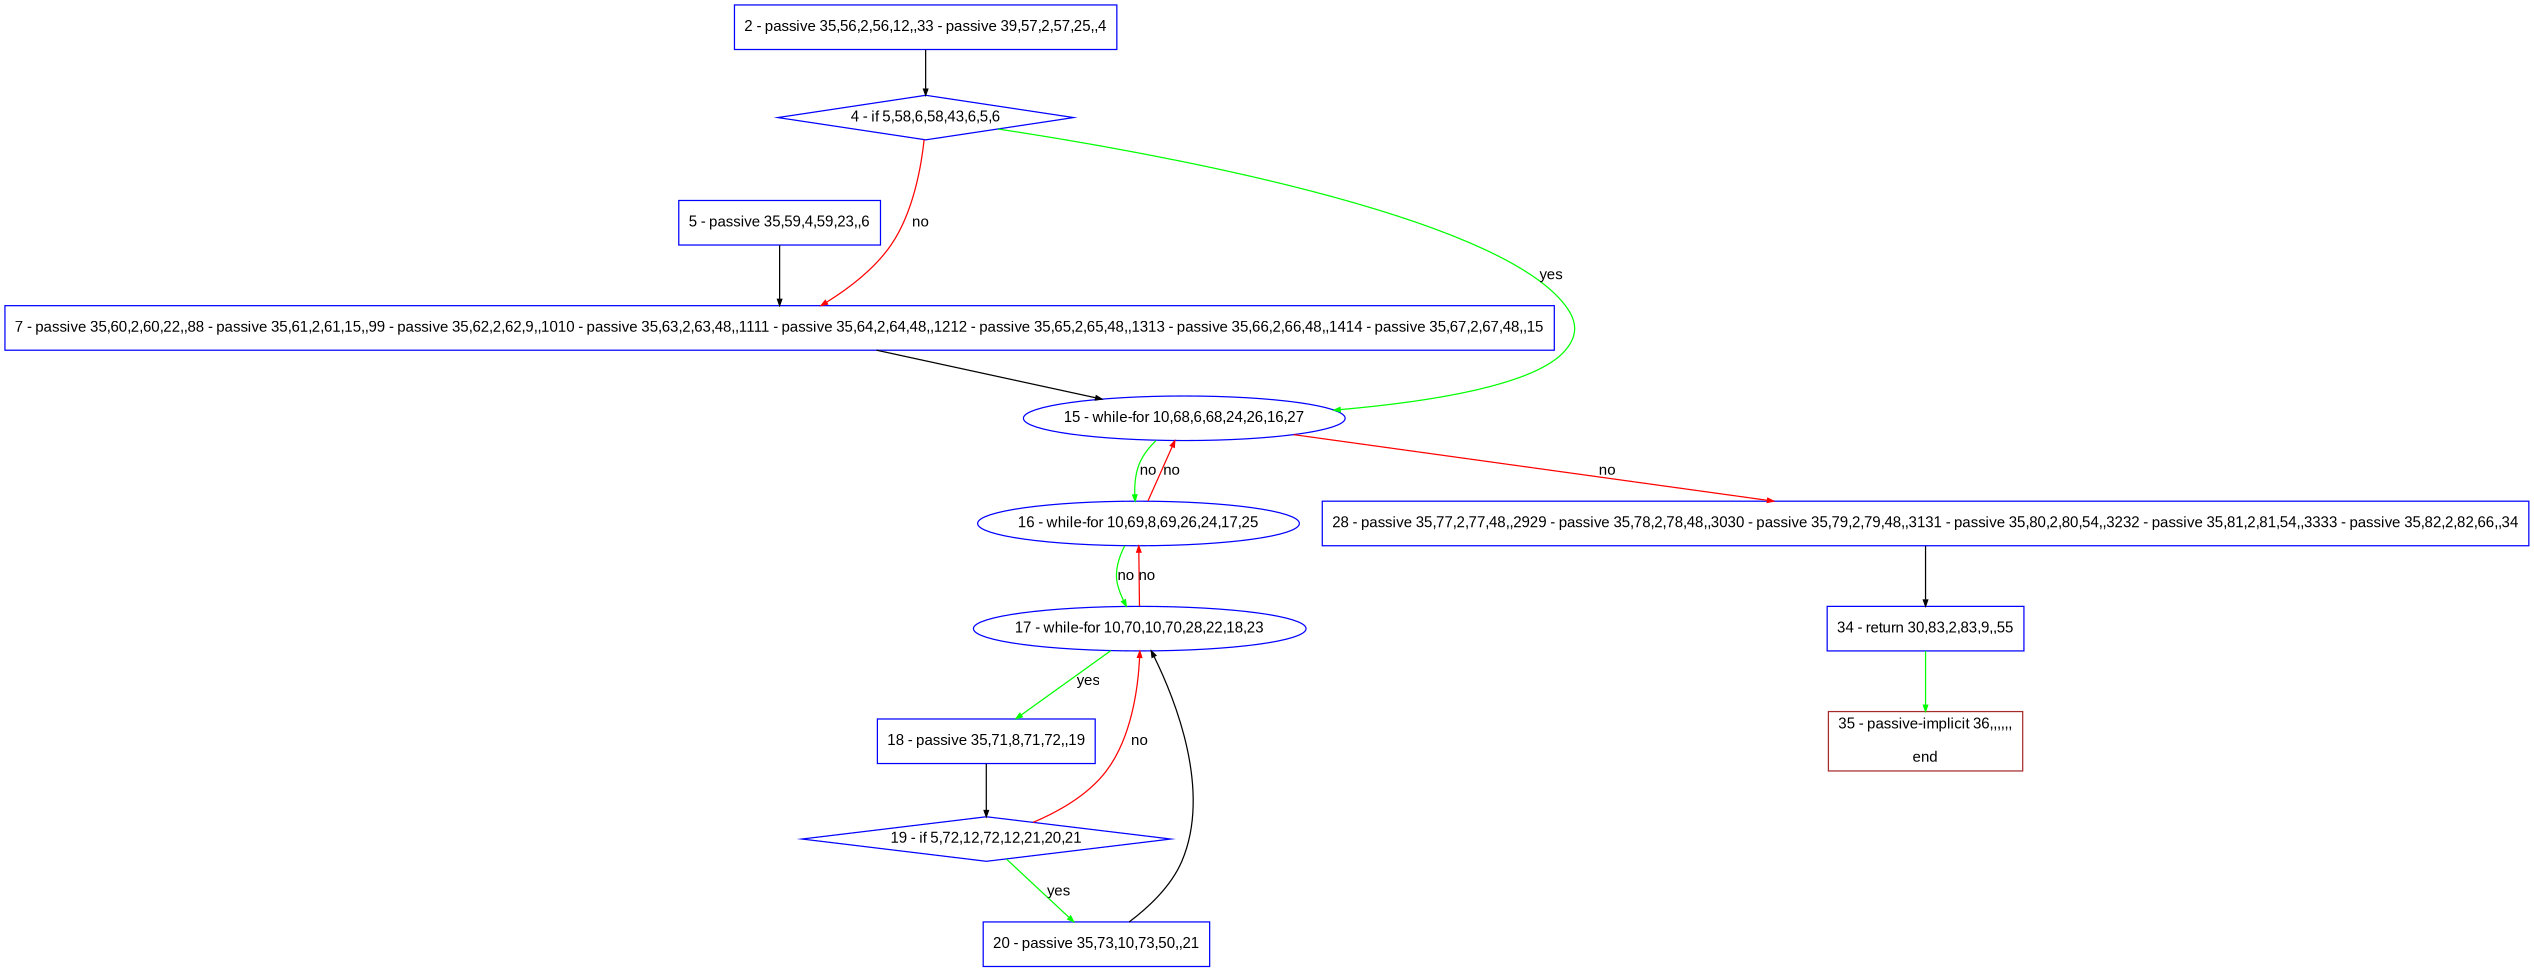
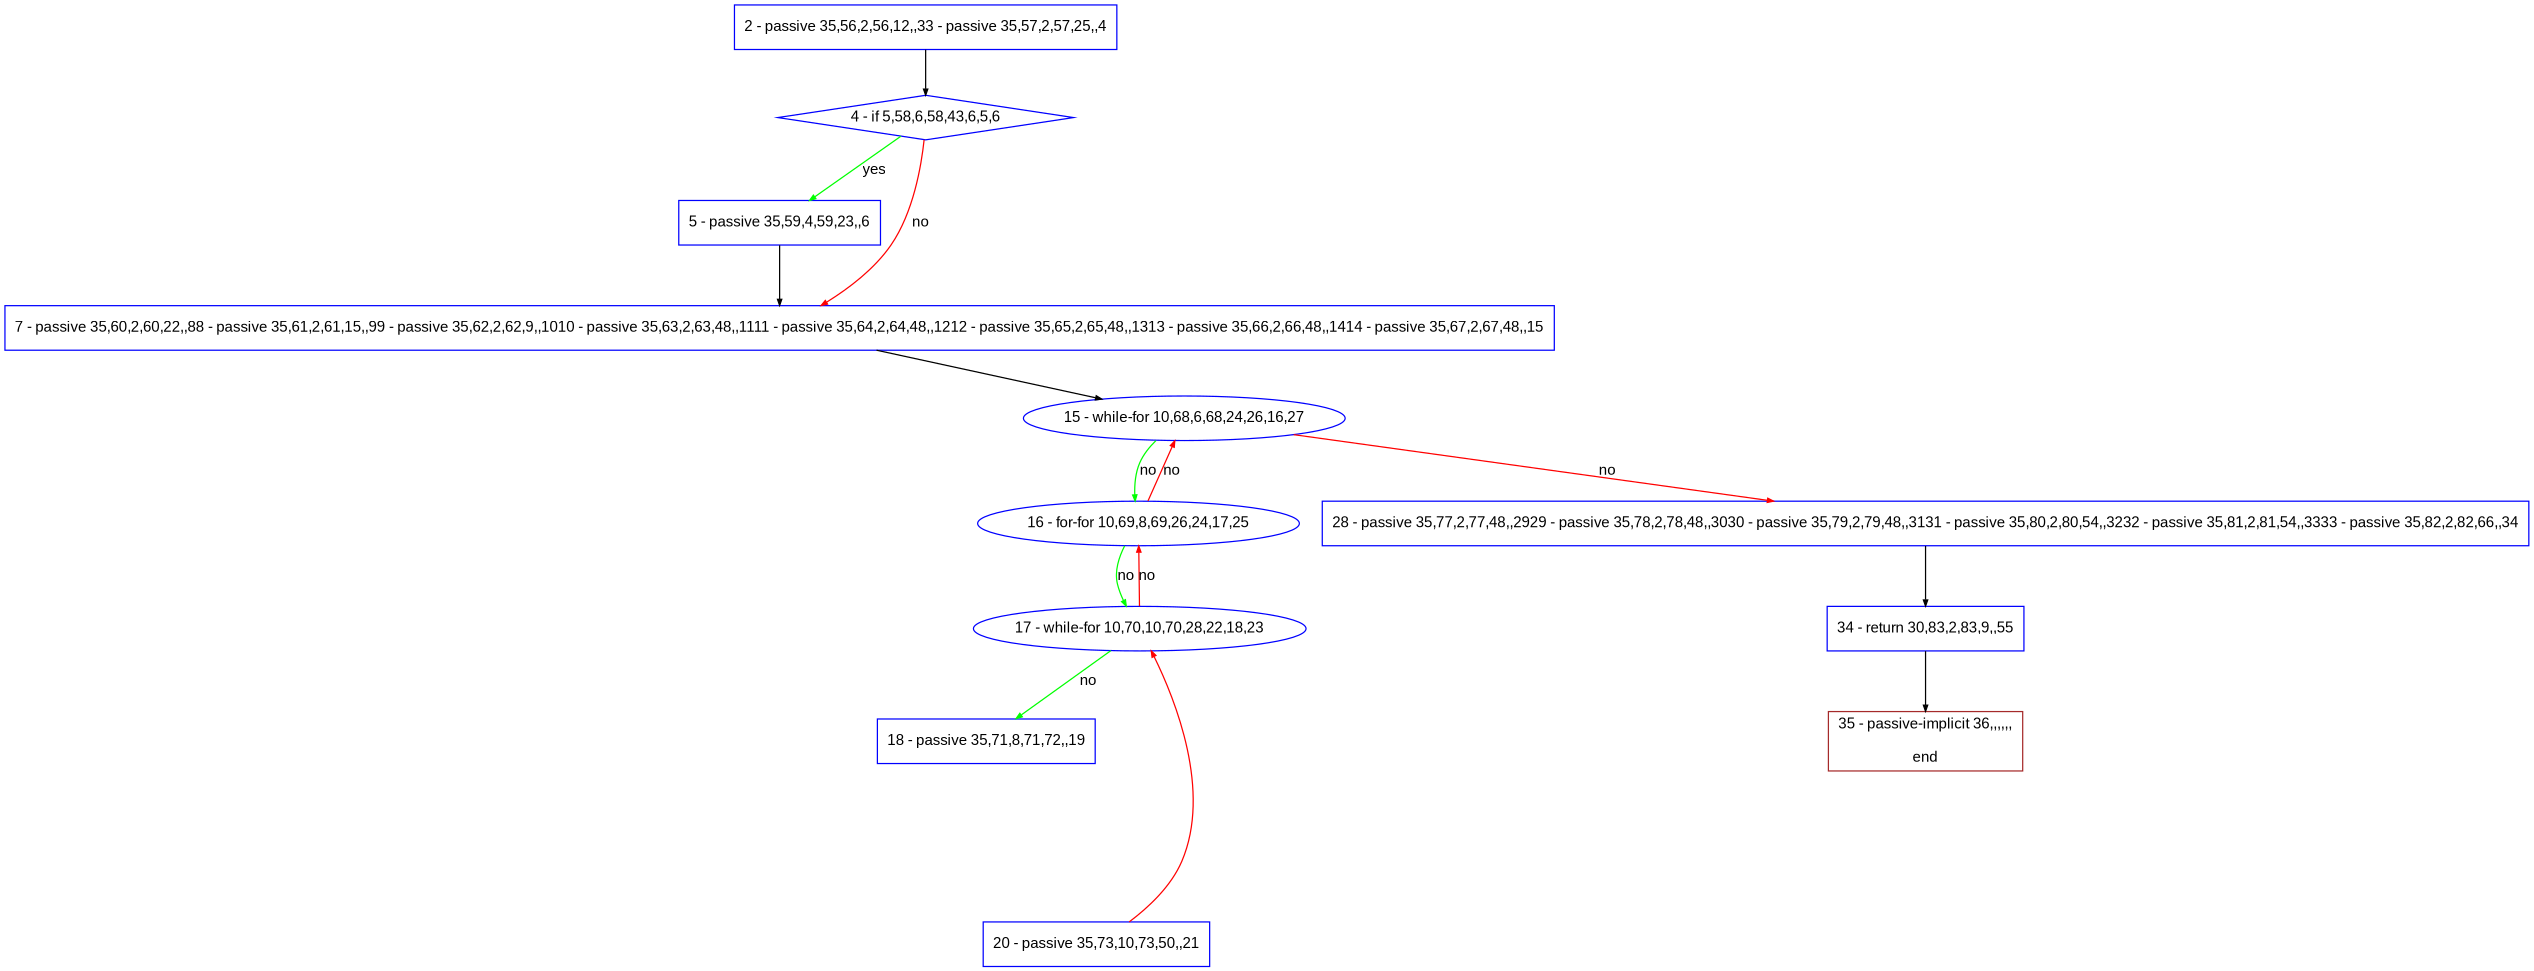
(926, 27) -> (926, 27)
(1430, 228) -> (858, 167)
(1138, 523) -> (1138, 523)
(1926, 678) -> (1926, 678)
(1088, 681) -> (1088, 681)
(1193, 797) -> (1193, 797)
(986, 839) -> none
